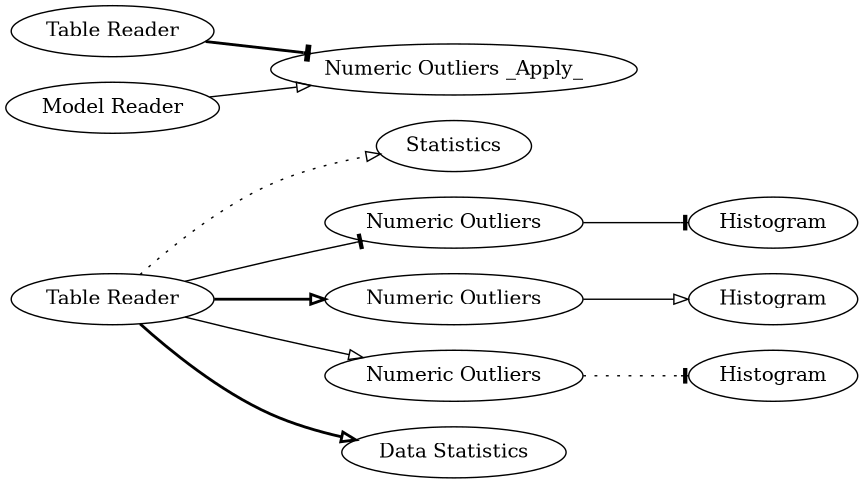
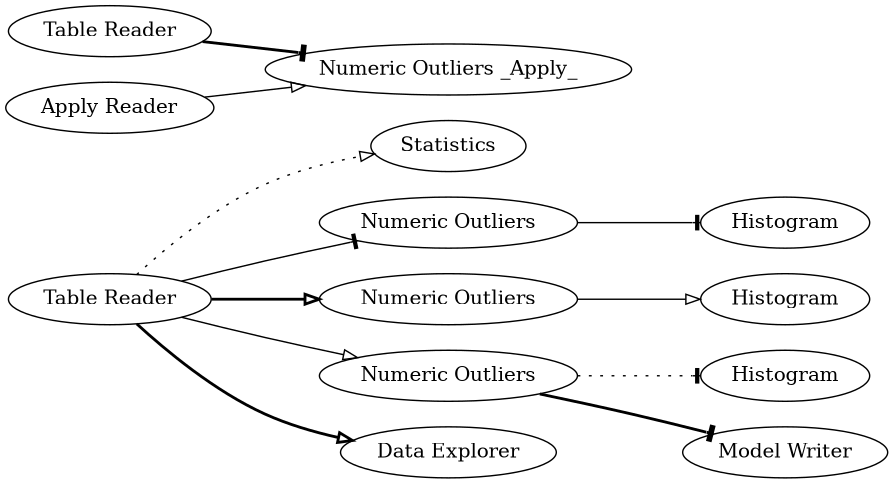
(113, 108) -> (110, 108)
(454, 452) -> (448, 452)
none -> (785, 452)
